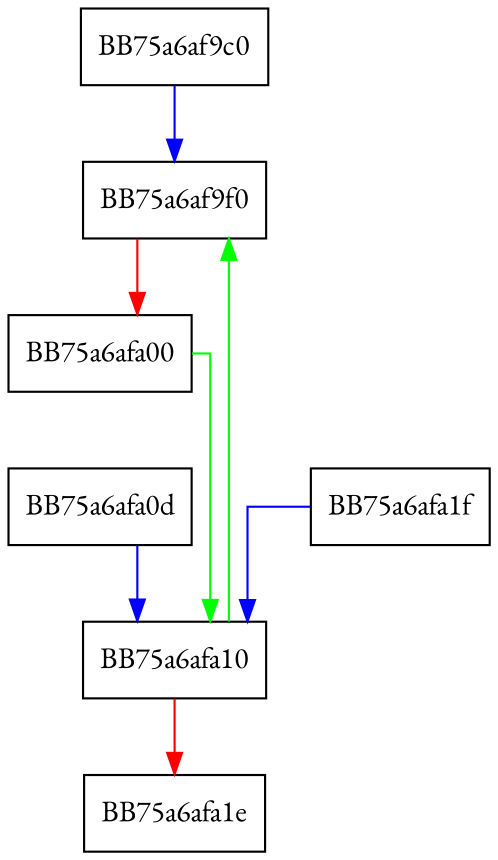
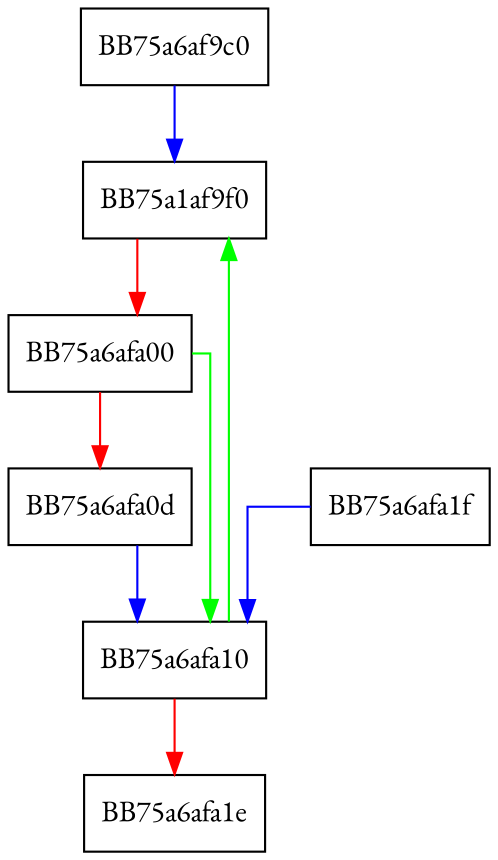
(175, 200) -> (175, 200)
none -> (100, 419)
